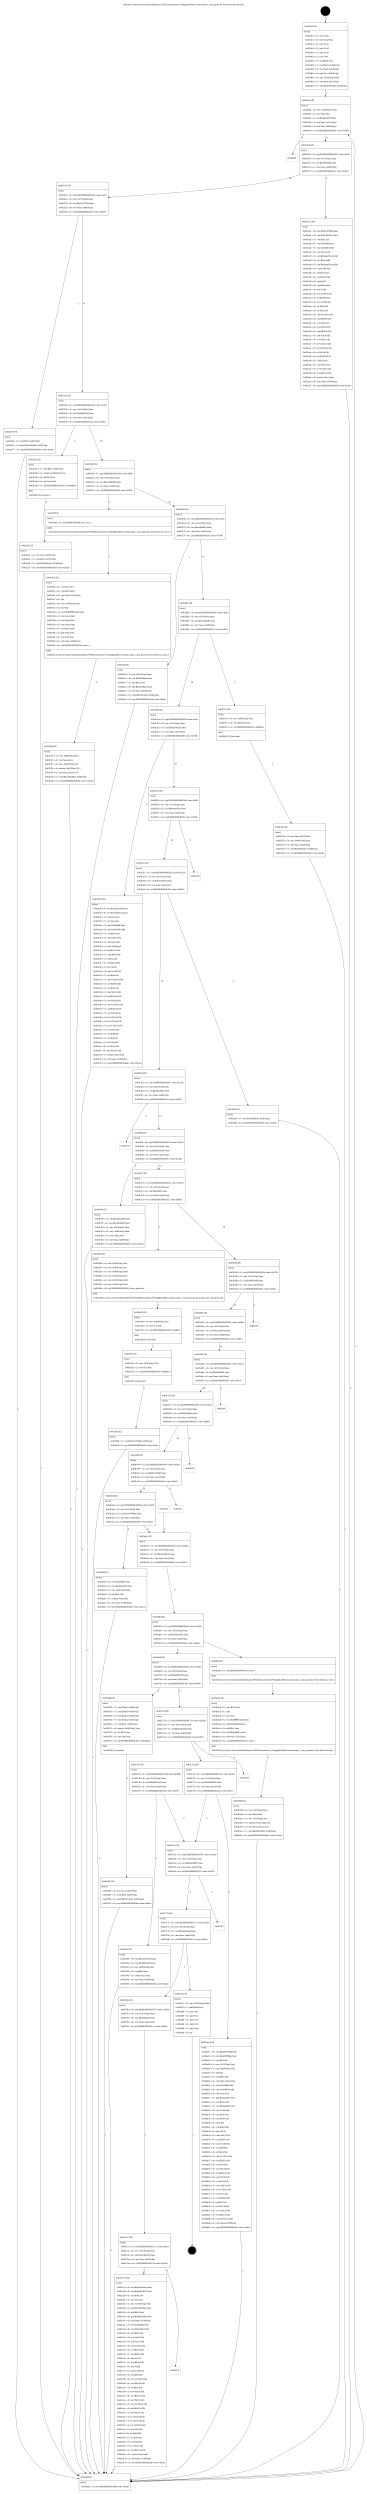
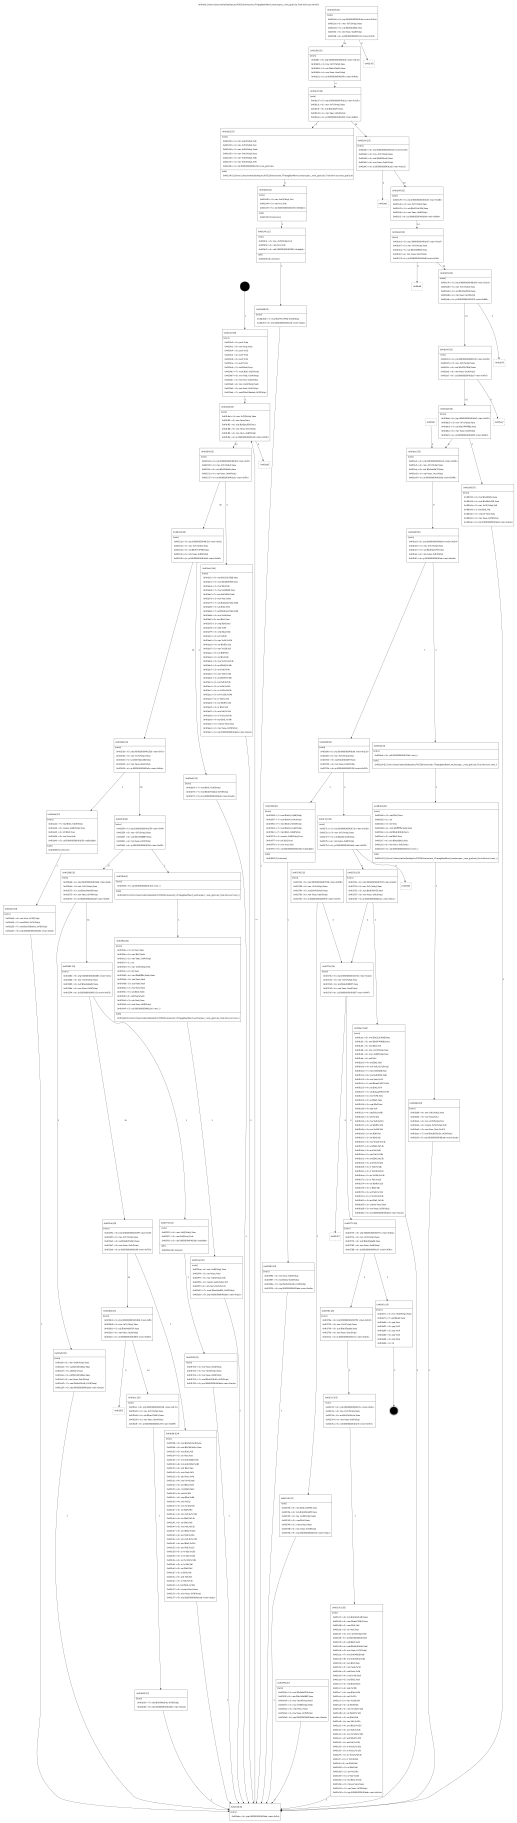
(160, 981) -> none
(126, 1183) -> none
(175, 2370) -> none
